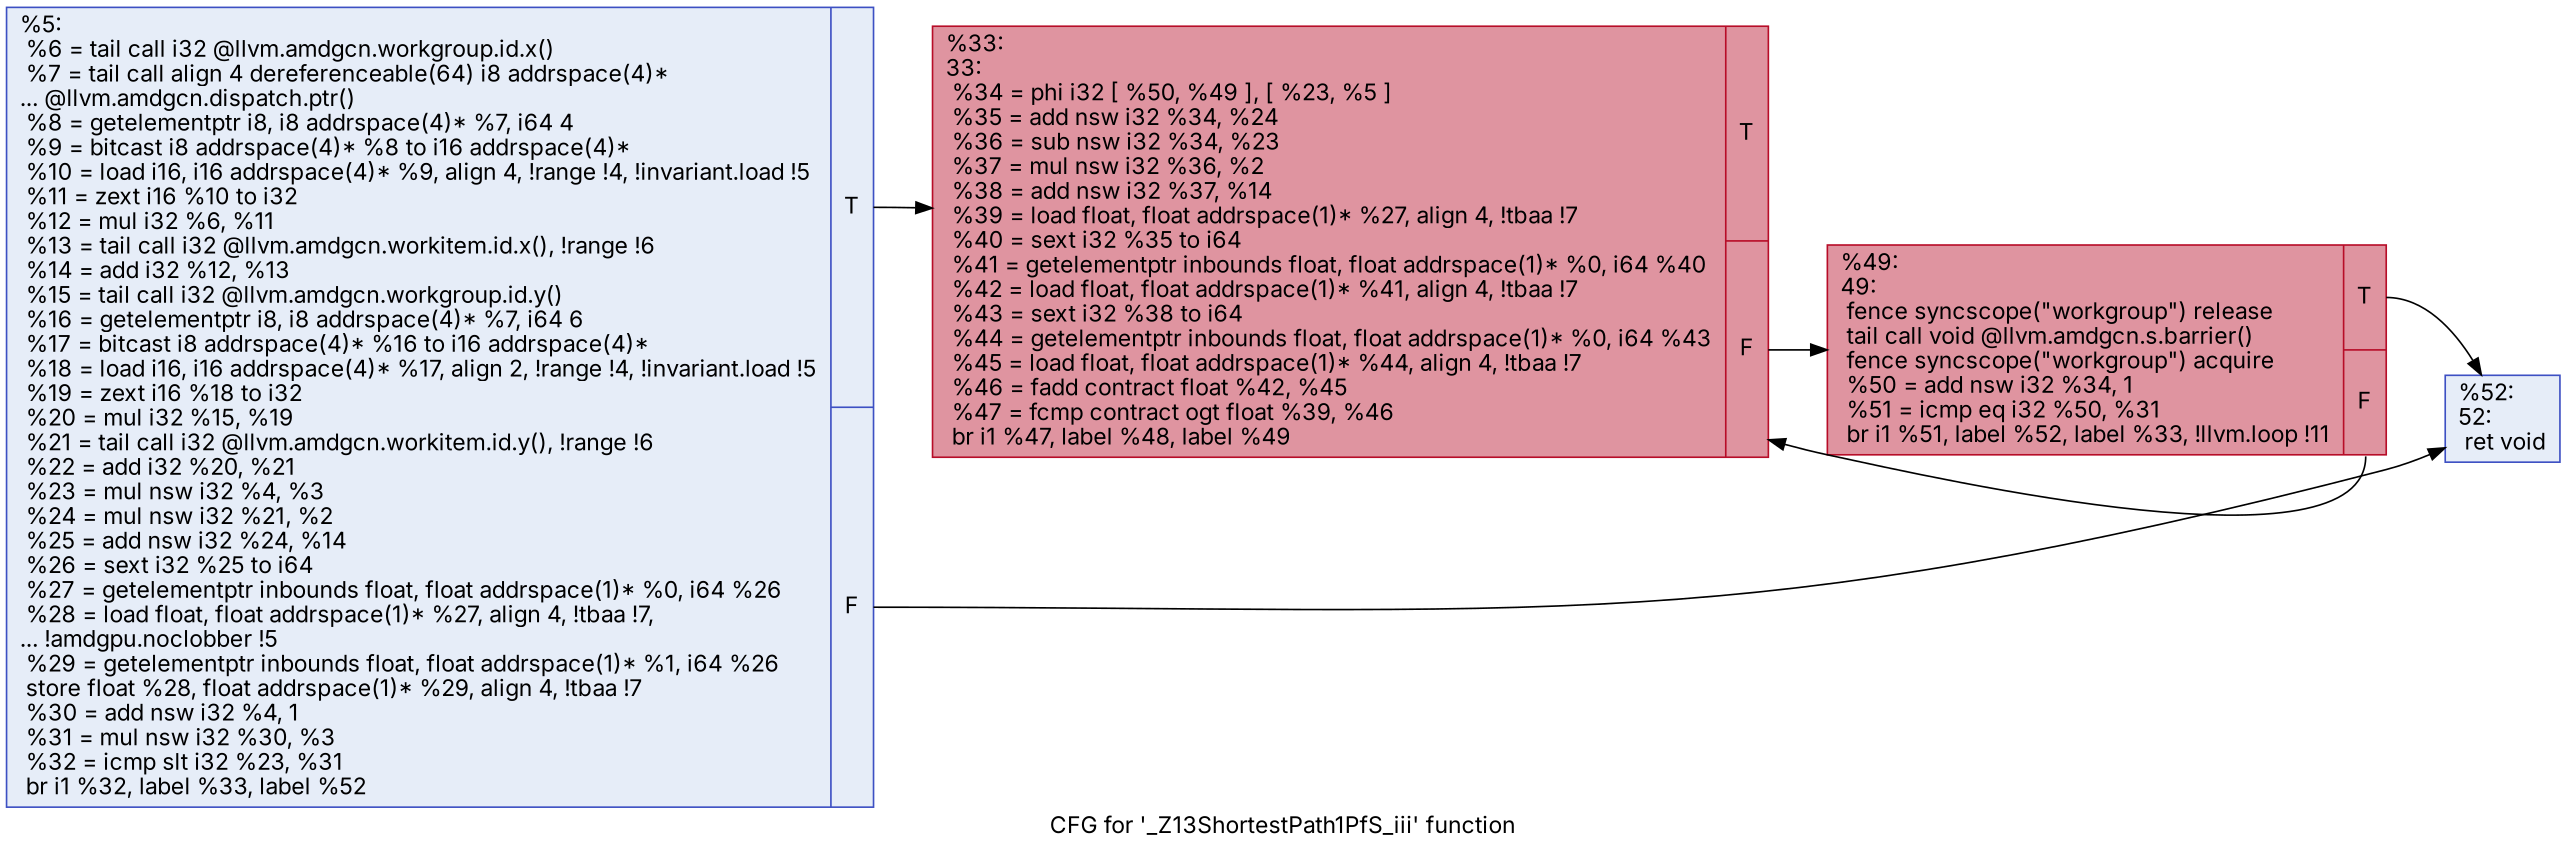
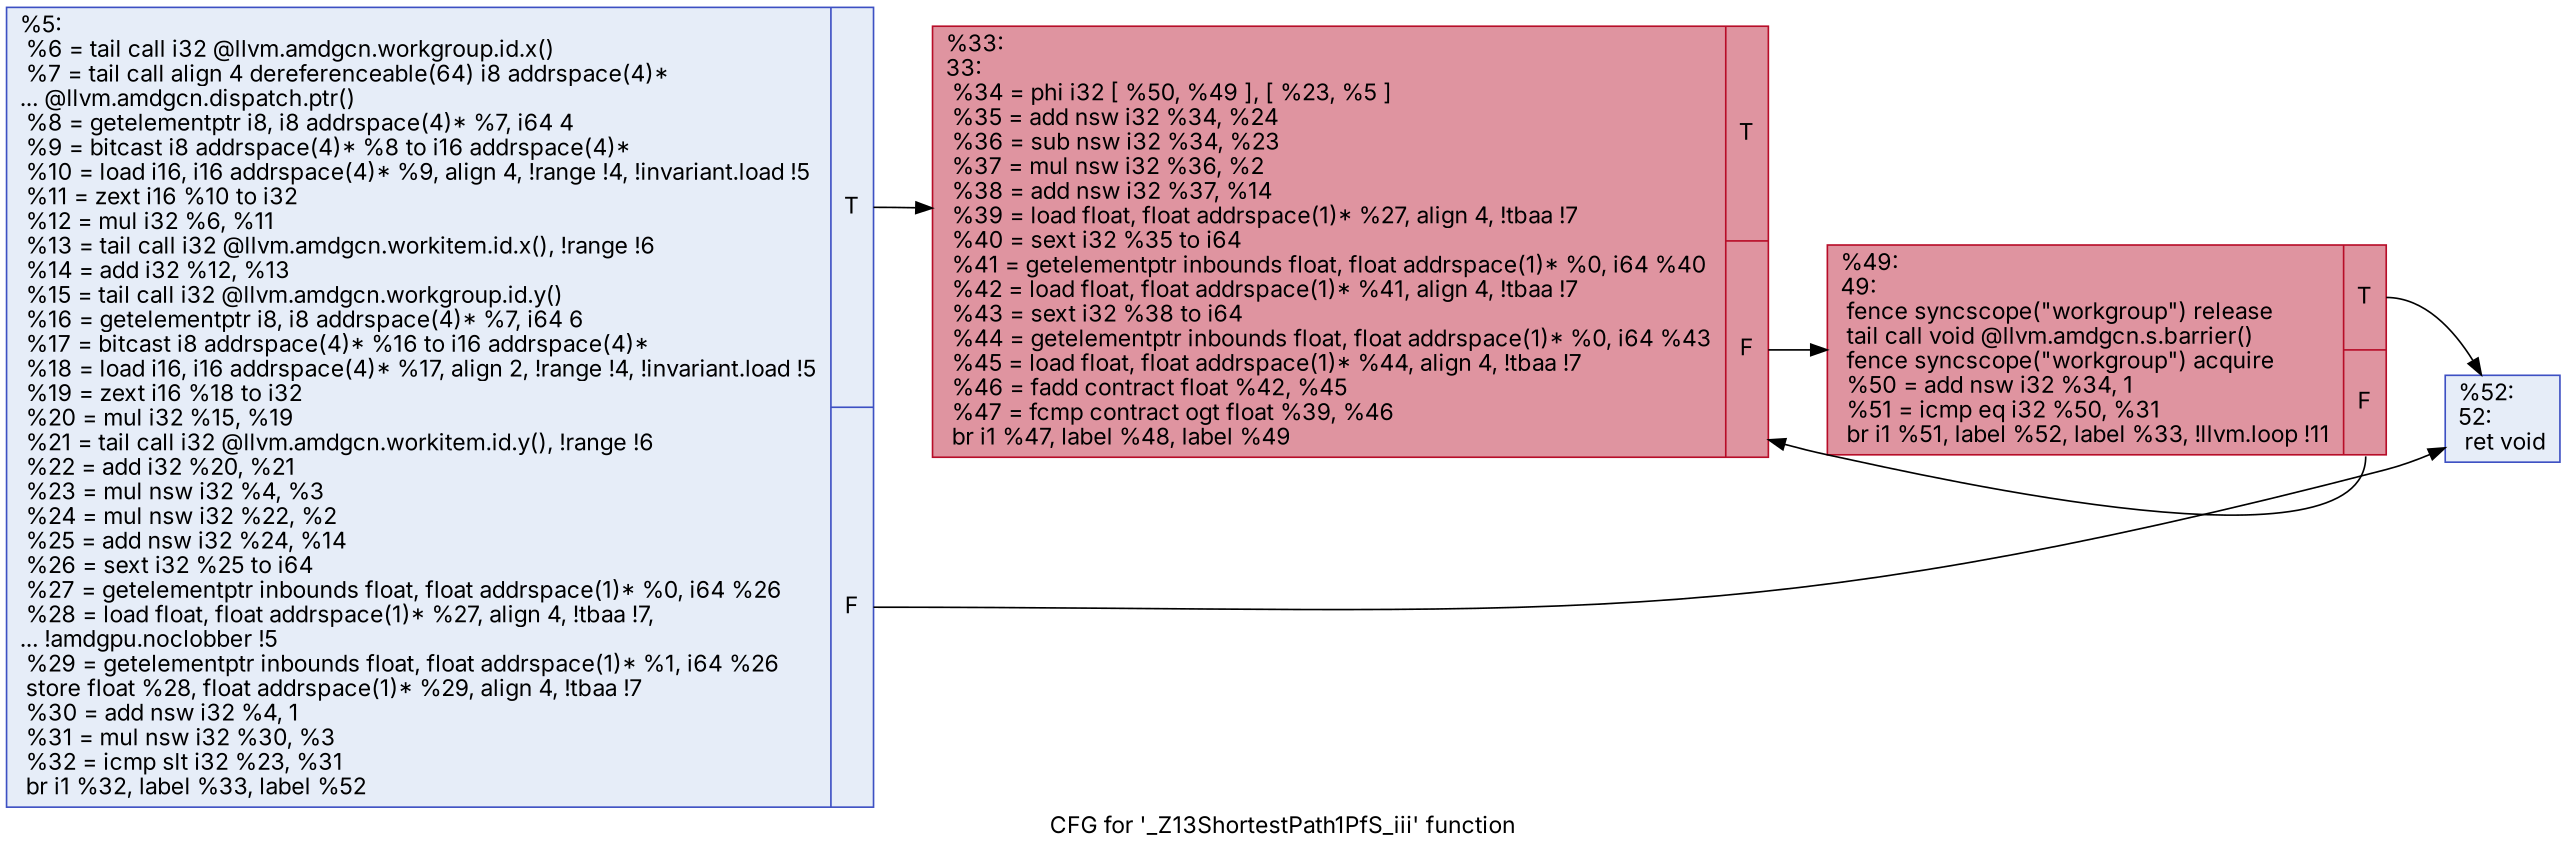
(177, 517) -> (179, 517)
